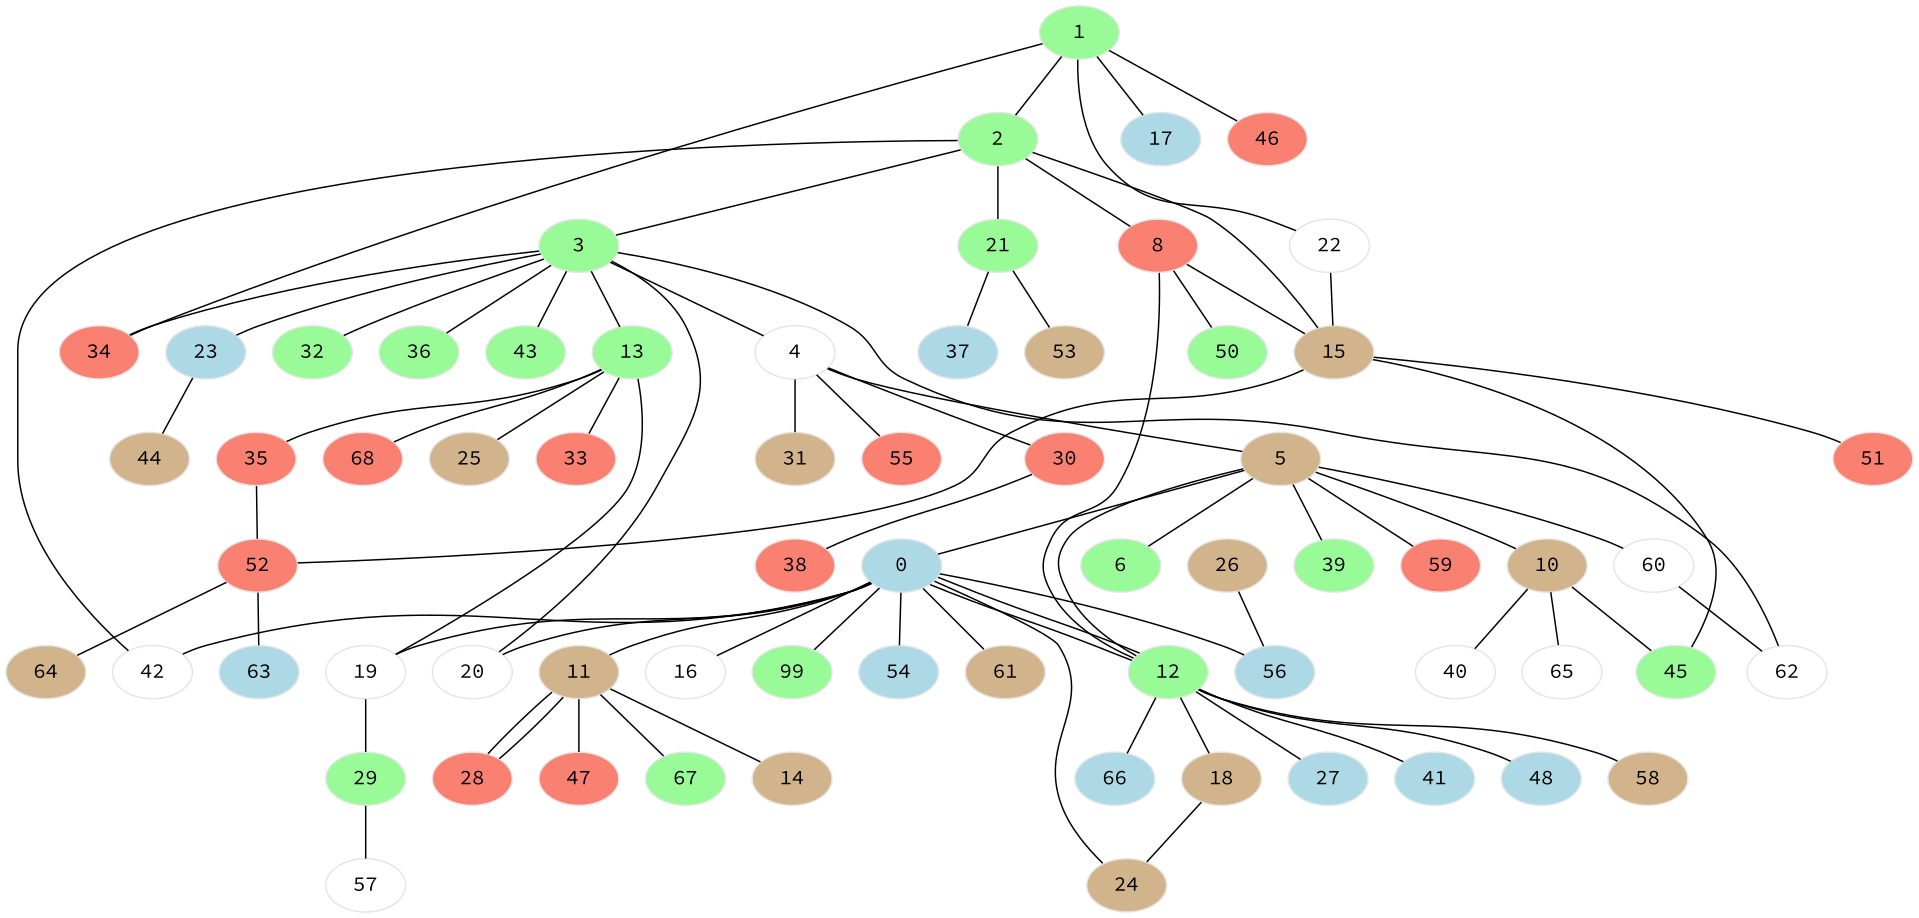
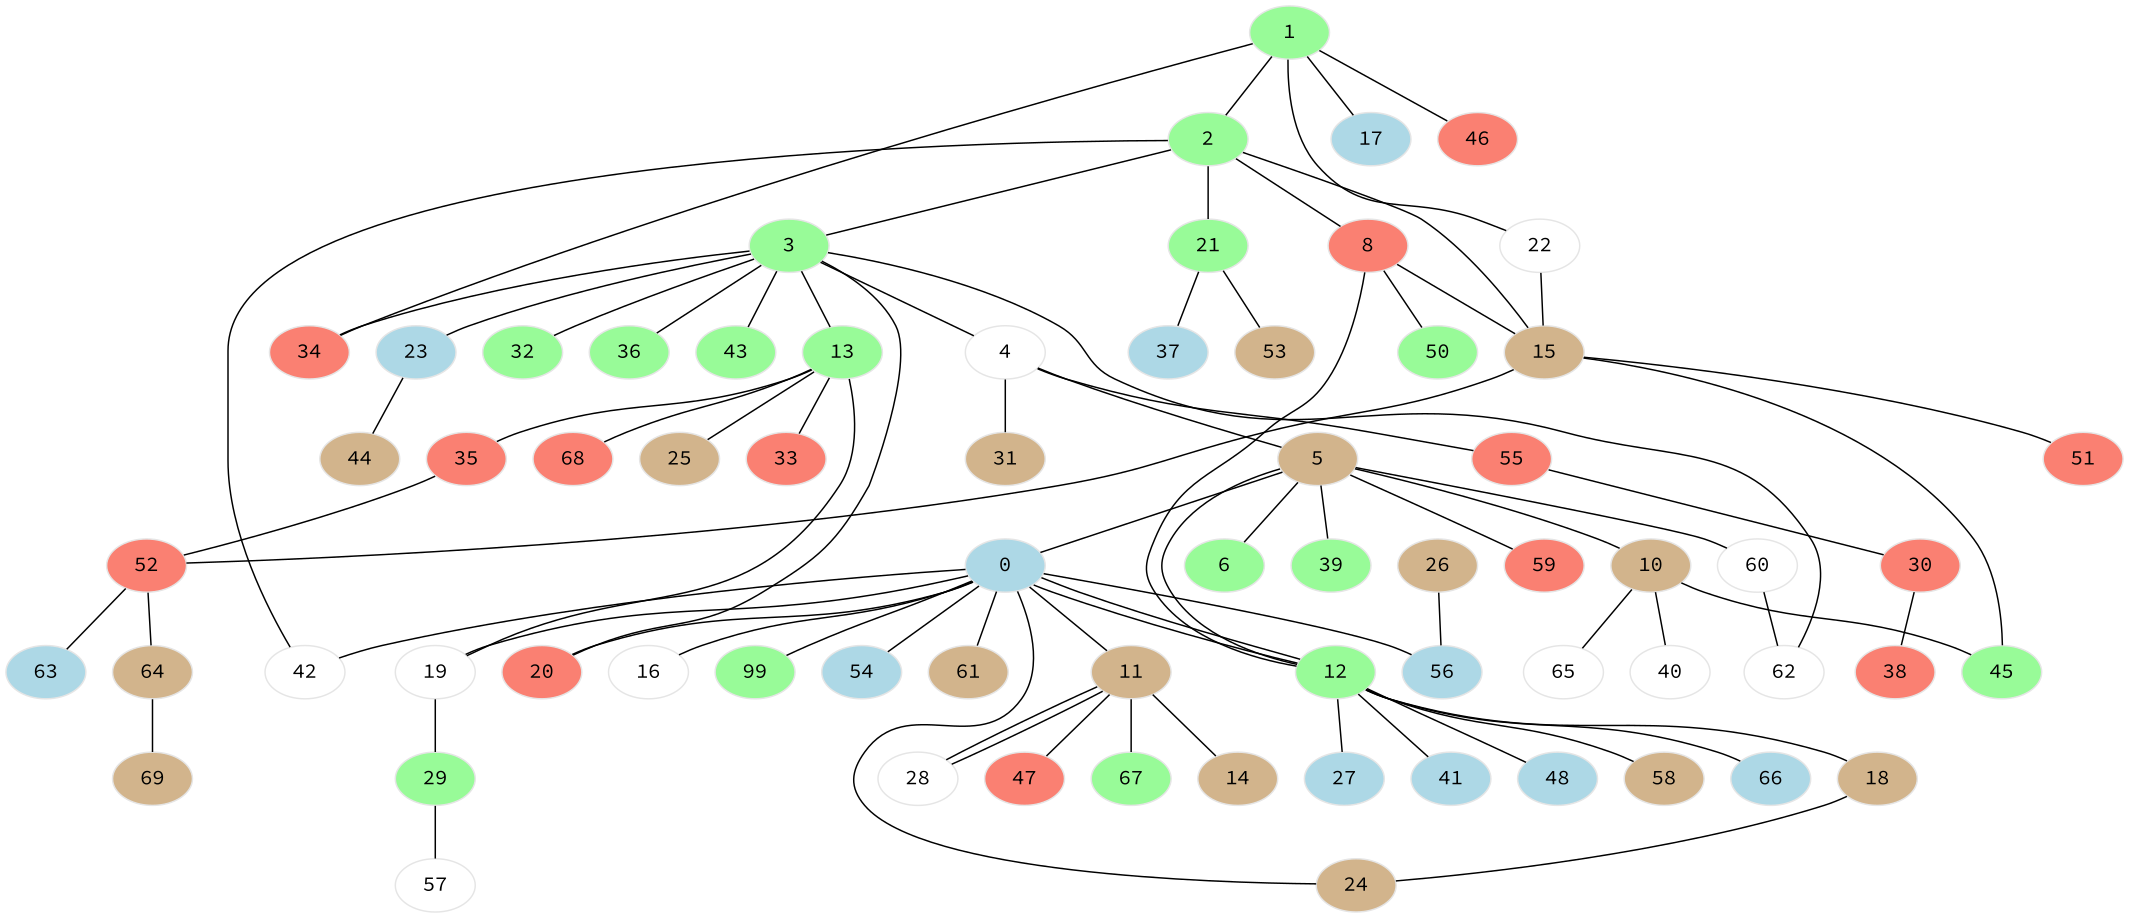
(929, 407) -> (1716, 512)
(472, 672) -> (542, 672)
none -> (152, 779)
(472, 779) -> (918, 779)
